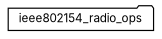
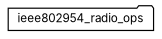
(81, 19) -> (81, 19)
